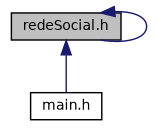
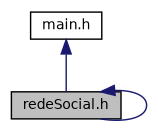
(66, 74) -> (66, 73)
